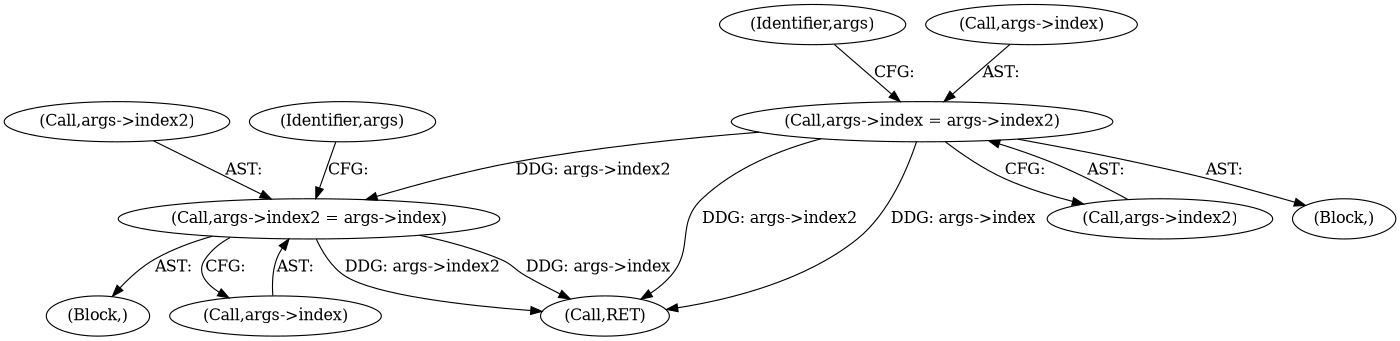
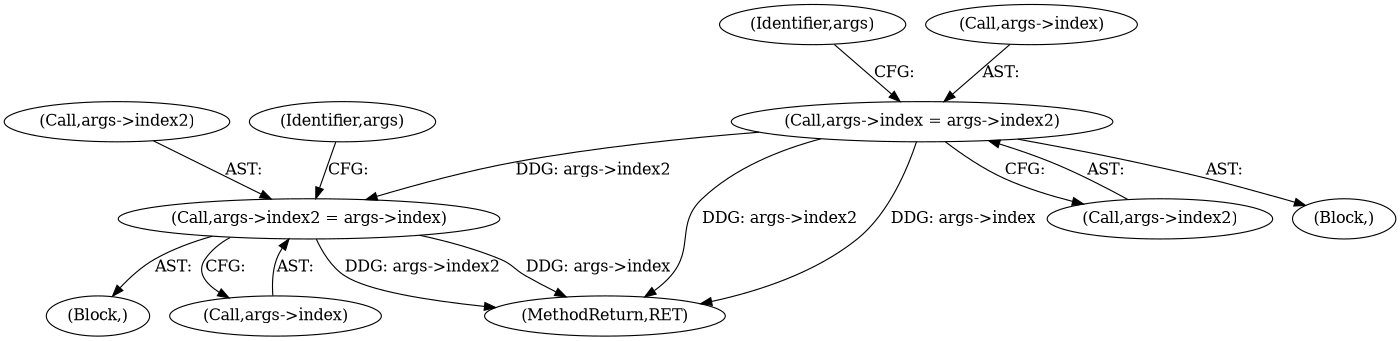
(605, 316) -> (605, 316)
